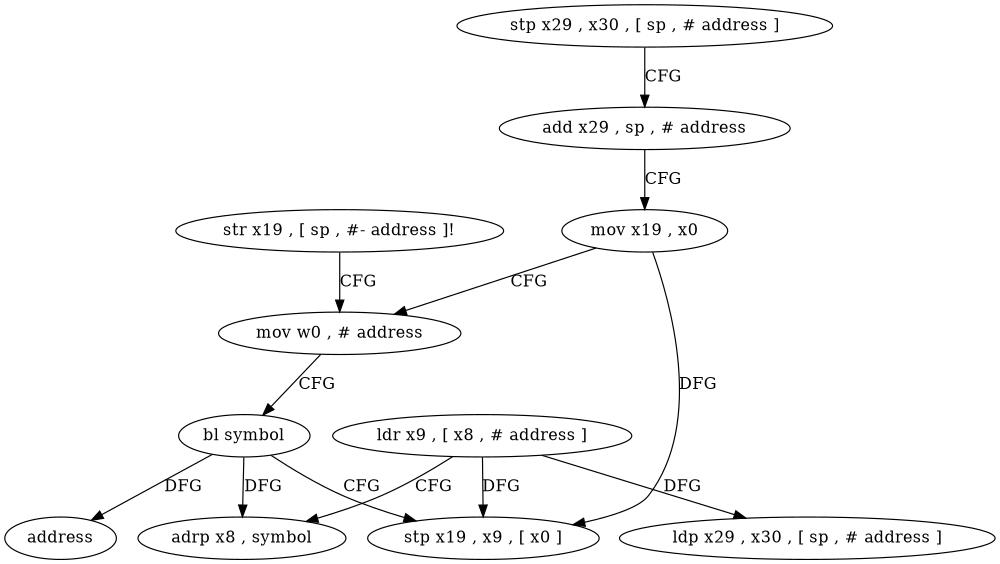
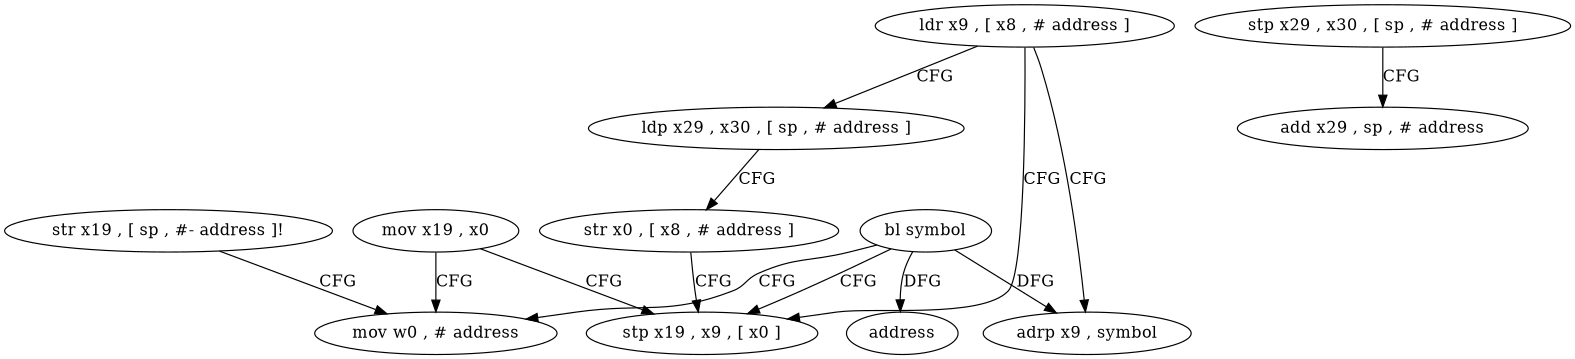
(645, 174) -> none
none -> (689, 231)
(296, 380) -> (712, 298)
(698, 385) -> (604, 282)
(502, 487) -> (1042, 180)
(683, 487) -> (935, 77)
(242, 538) -> (1087, 333)
